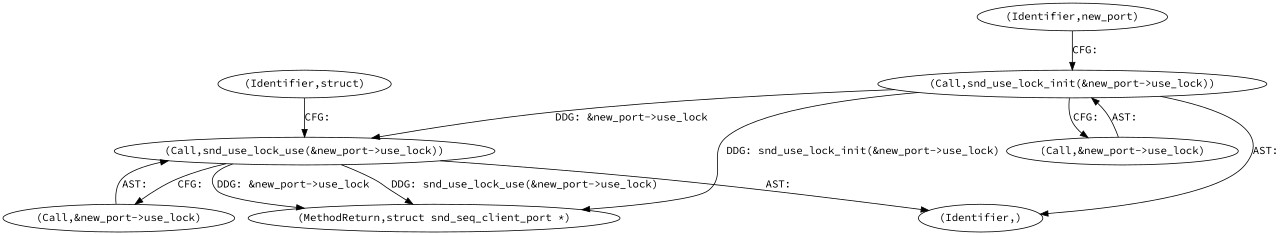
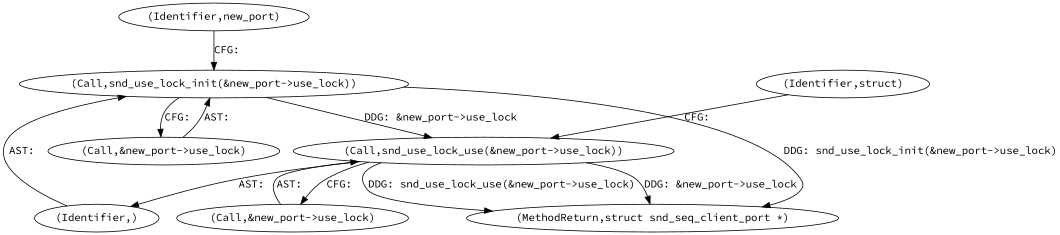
(1214, 184) -> (14, 132)
